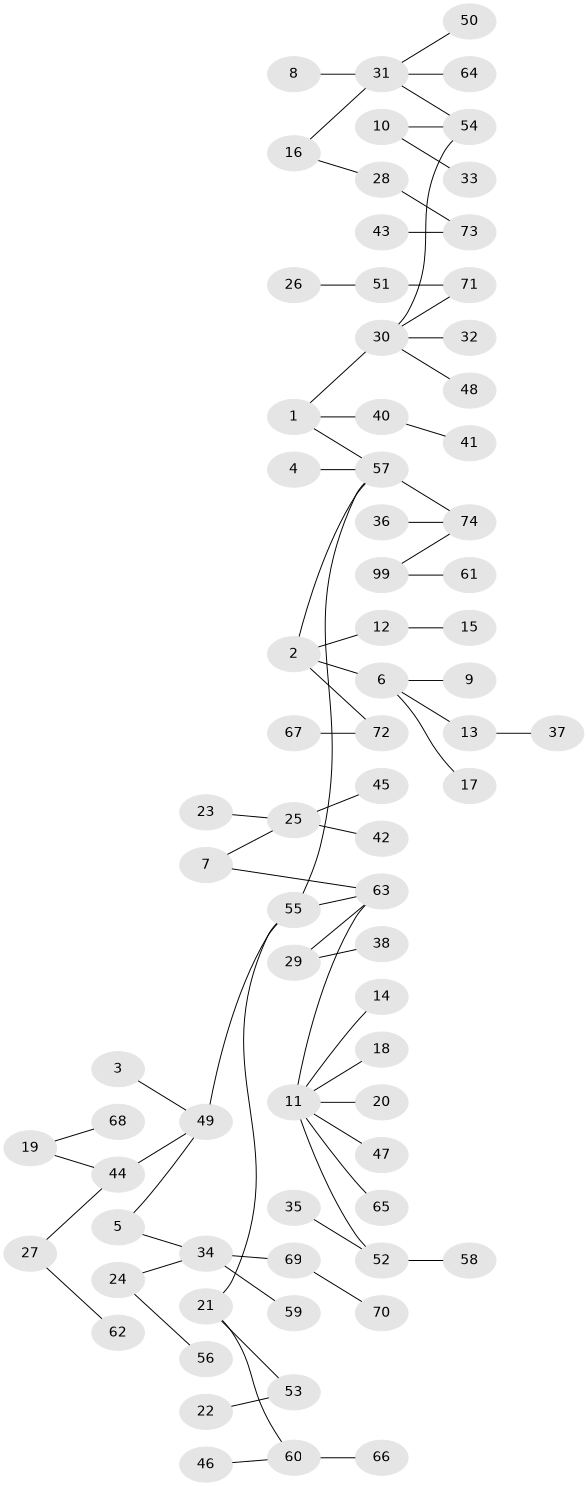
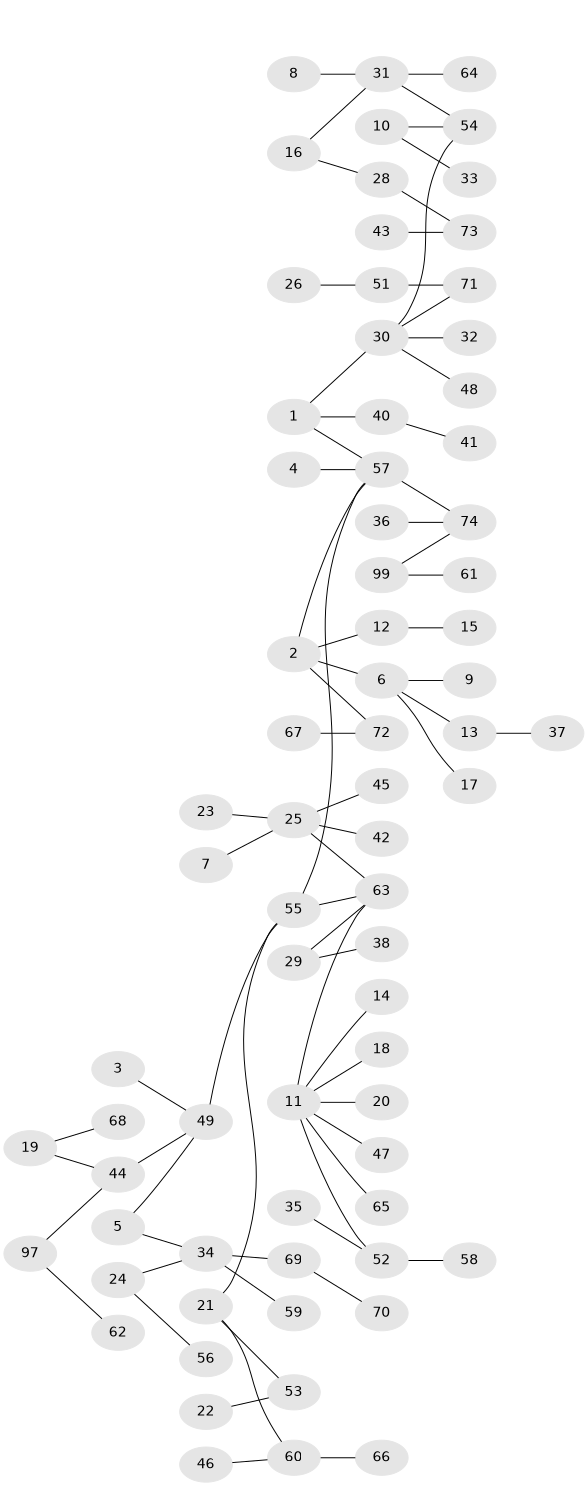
(470, 21) -> none
(294, 878) -> (338, 856)
(30, 1254) -> (30, 1254)
